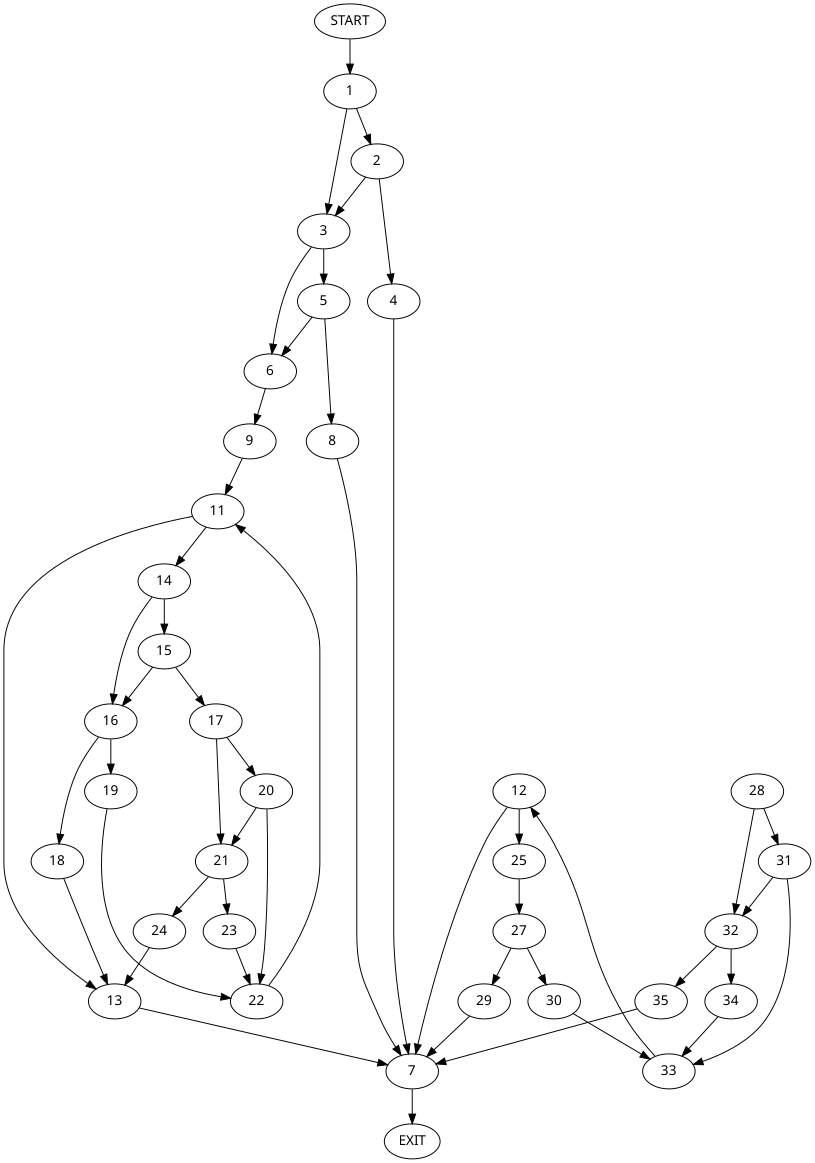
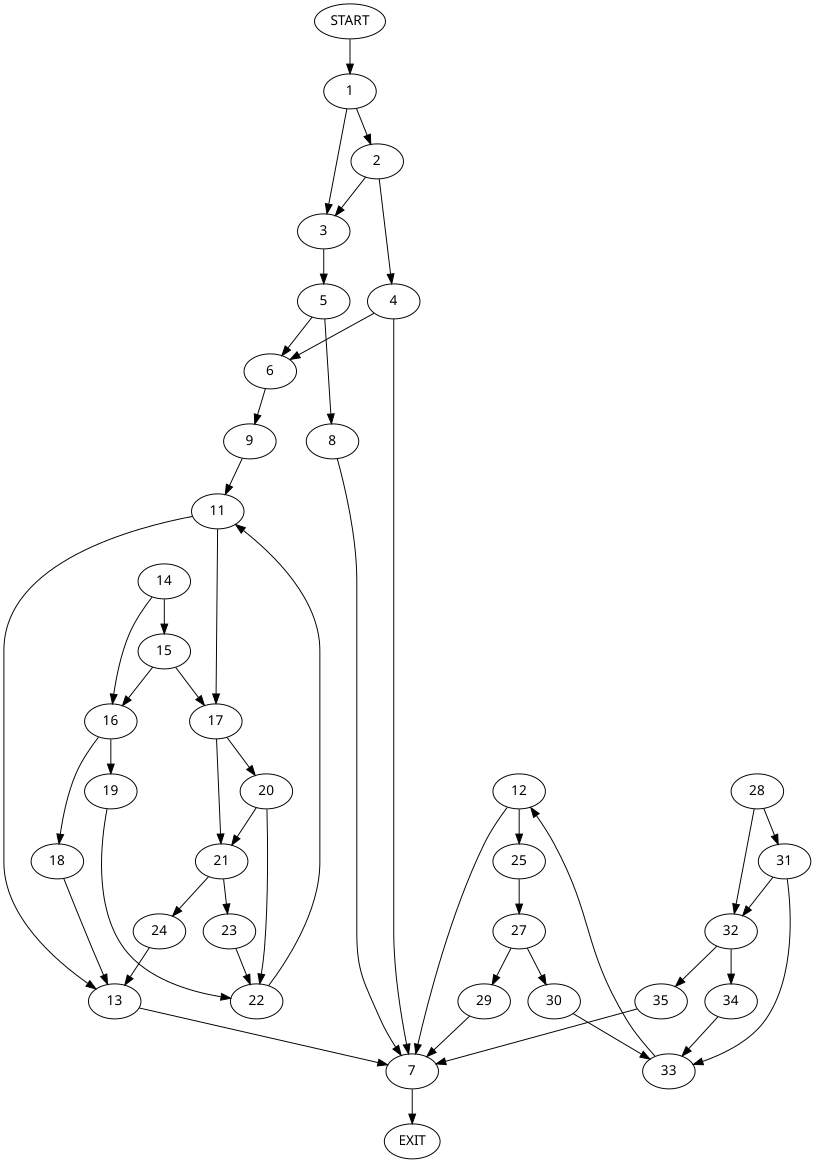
(285, 293) -> (337, 334)
(194, 543) -> (217, 611)
